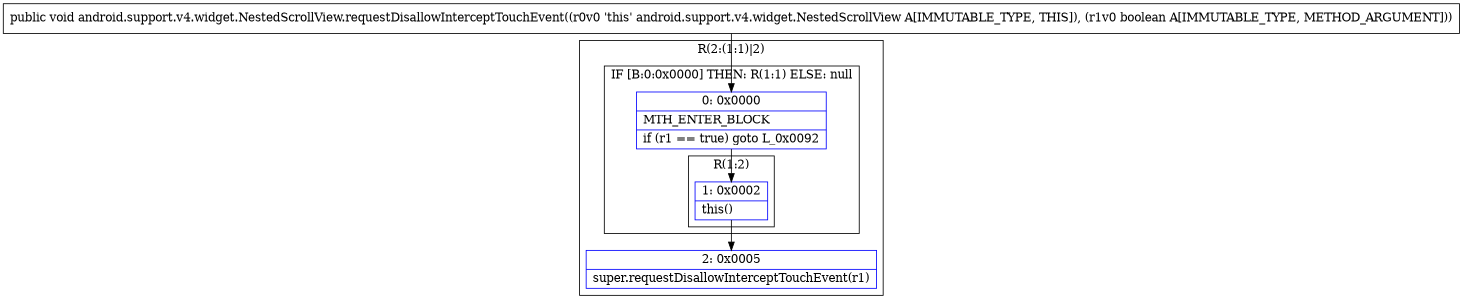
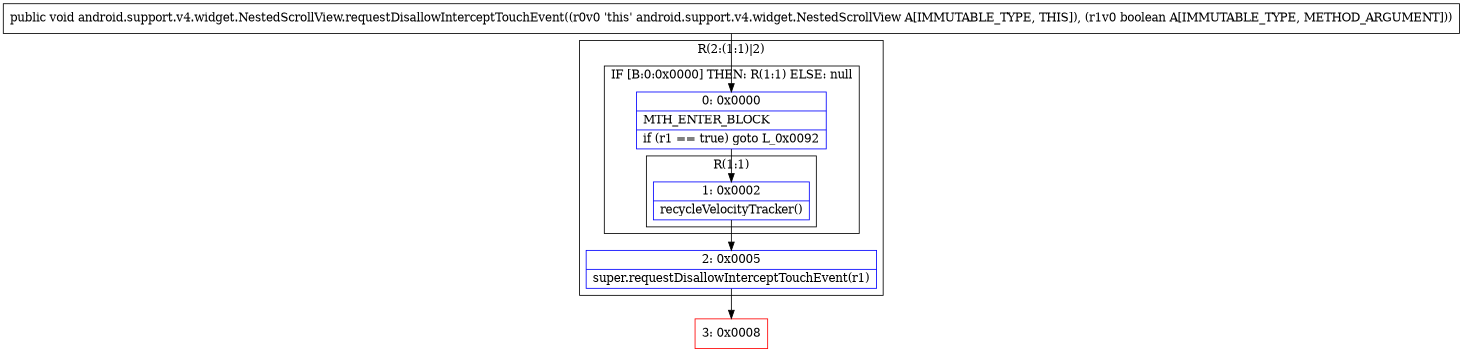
(731, 165) -> (731, 165)
(717, 210) -> (731, 210)
none -> (731, 334)
